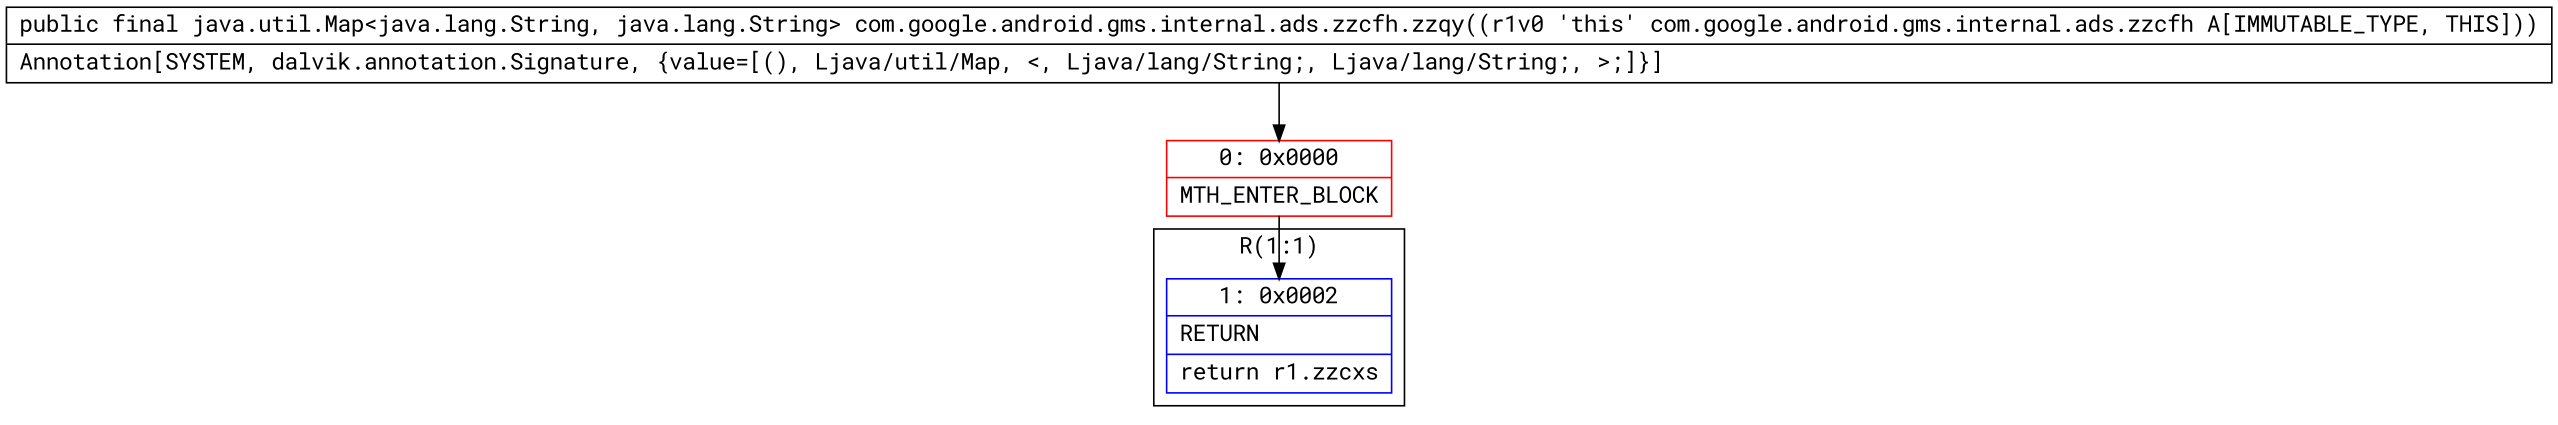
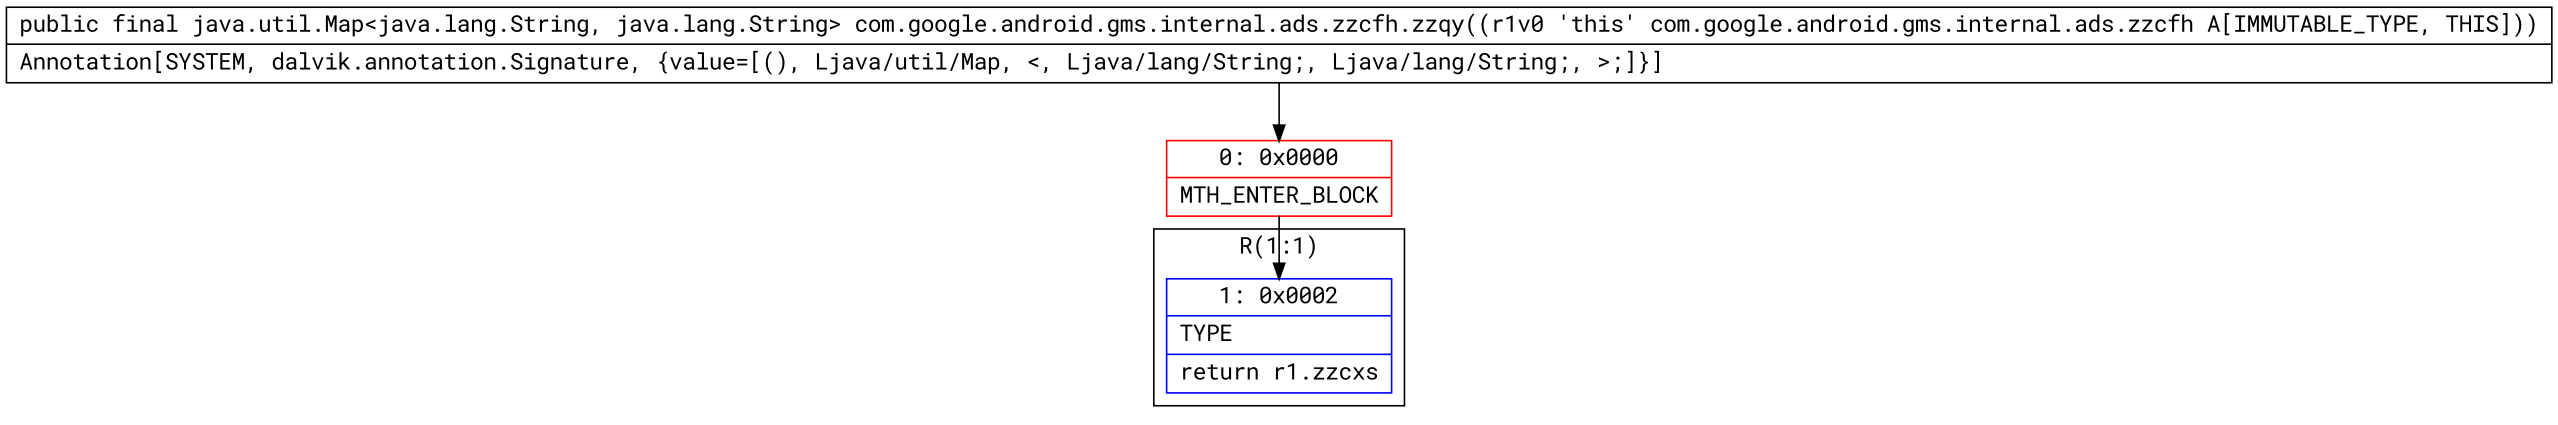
(1220, 334) -> (1207, 334)
